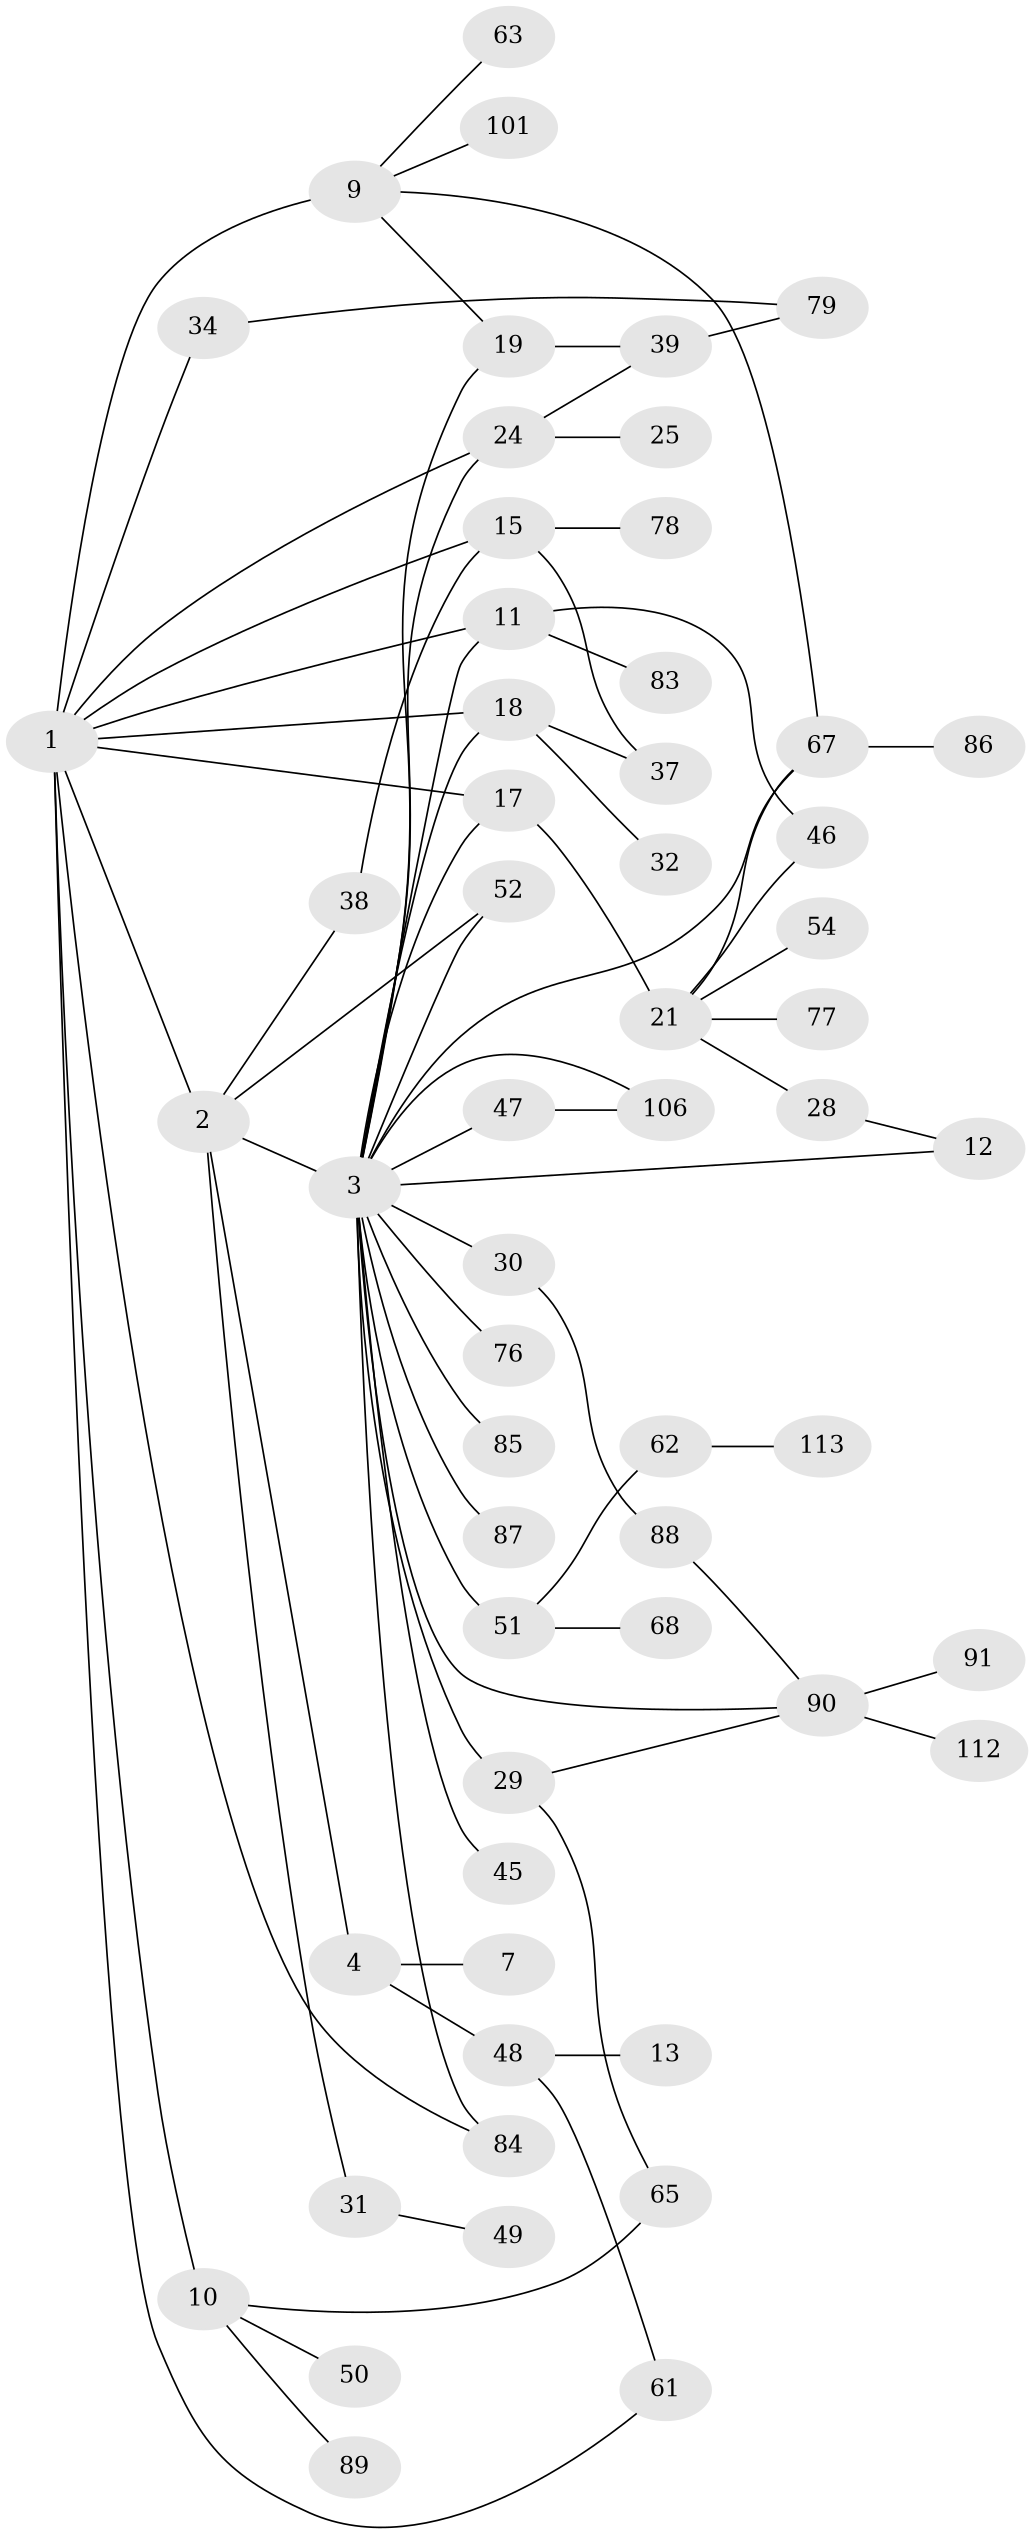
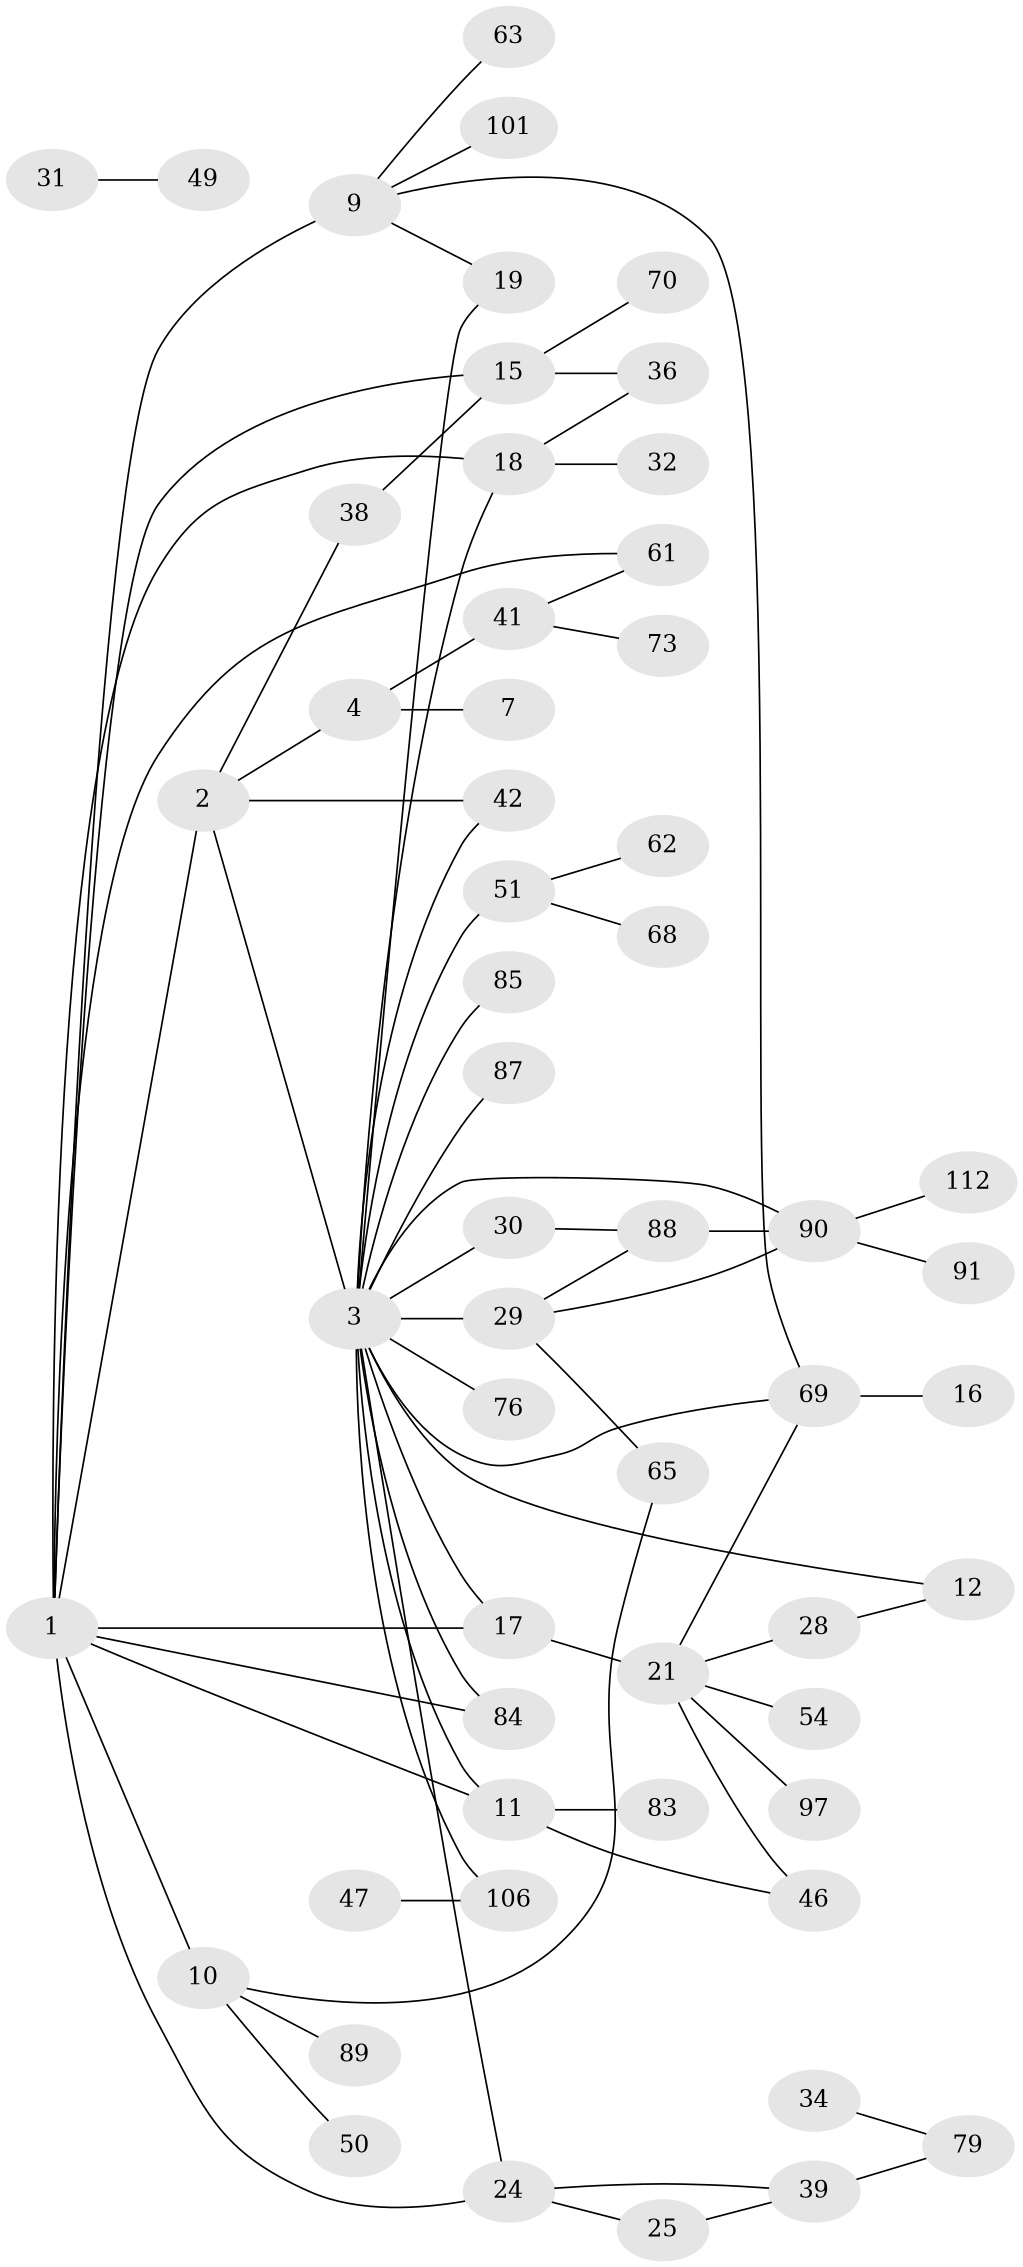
(588, 346) -> (739, 2211)
(666, 528) -> (663, 283)
(124, 534) -> none
(822, 747) -> (814, 1396)
(979, 747) -> (968, 1396)
(666, 774) -> (663, 373)
(509, 891) -> (509, 801)
(822, 1019) -> (814, 1810)
(432, 1149) -> none
none -> (586, 1275)
(822, 1447) -> none
(261, 1667) -> none
(509, 1874) -> none
(509, 2055) -> (509, 619)
(666, 2055) -> (663, 646)
